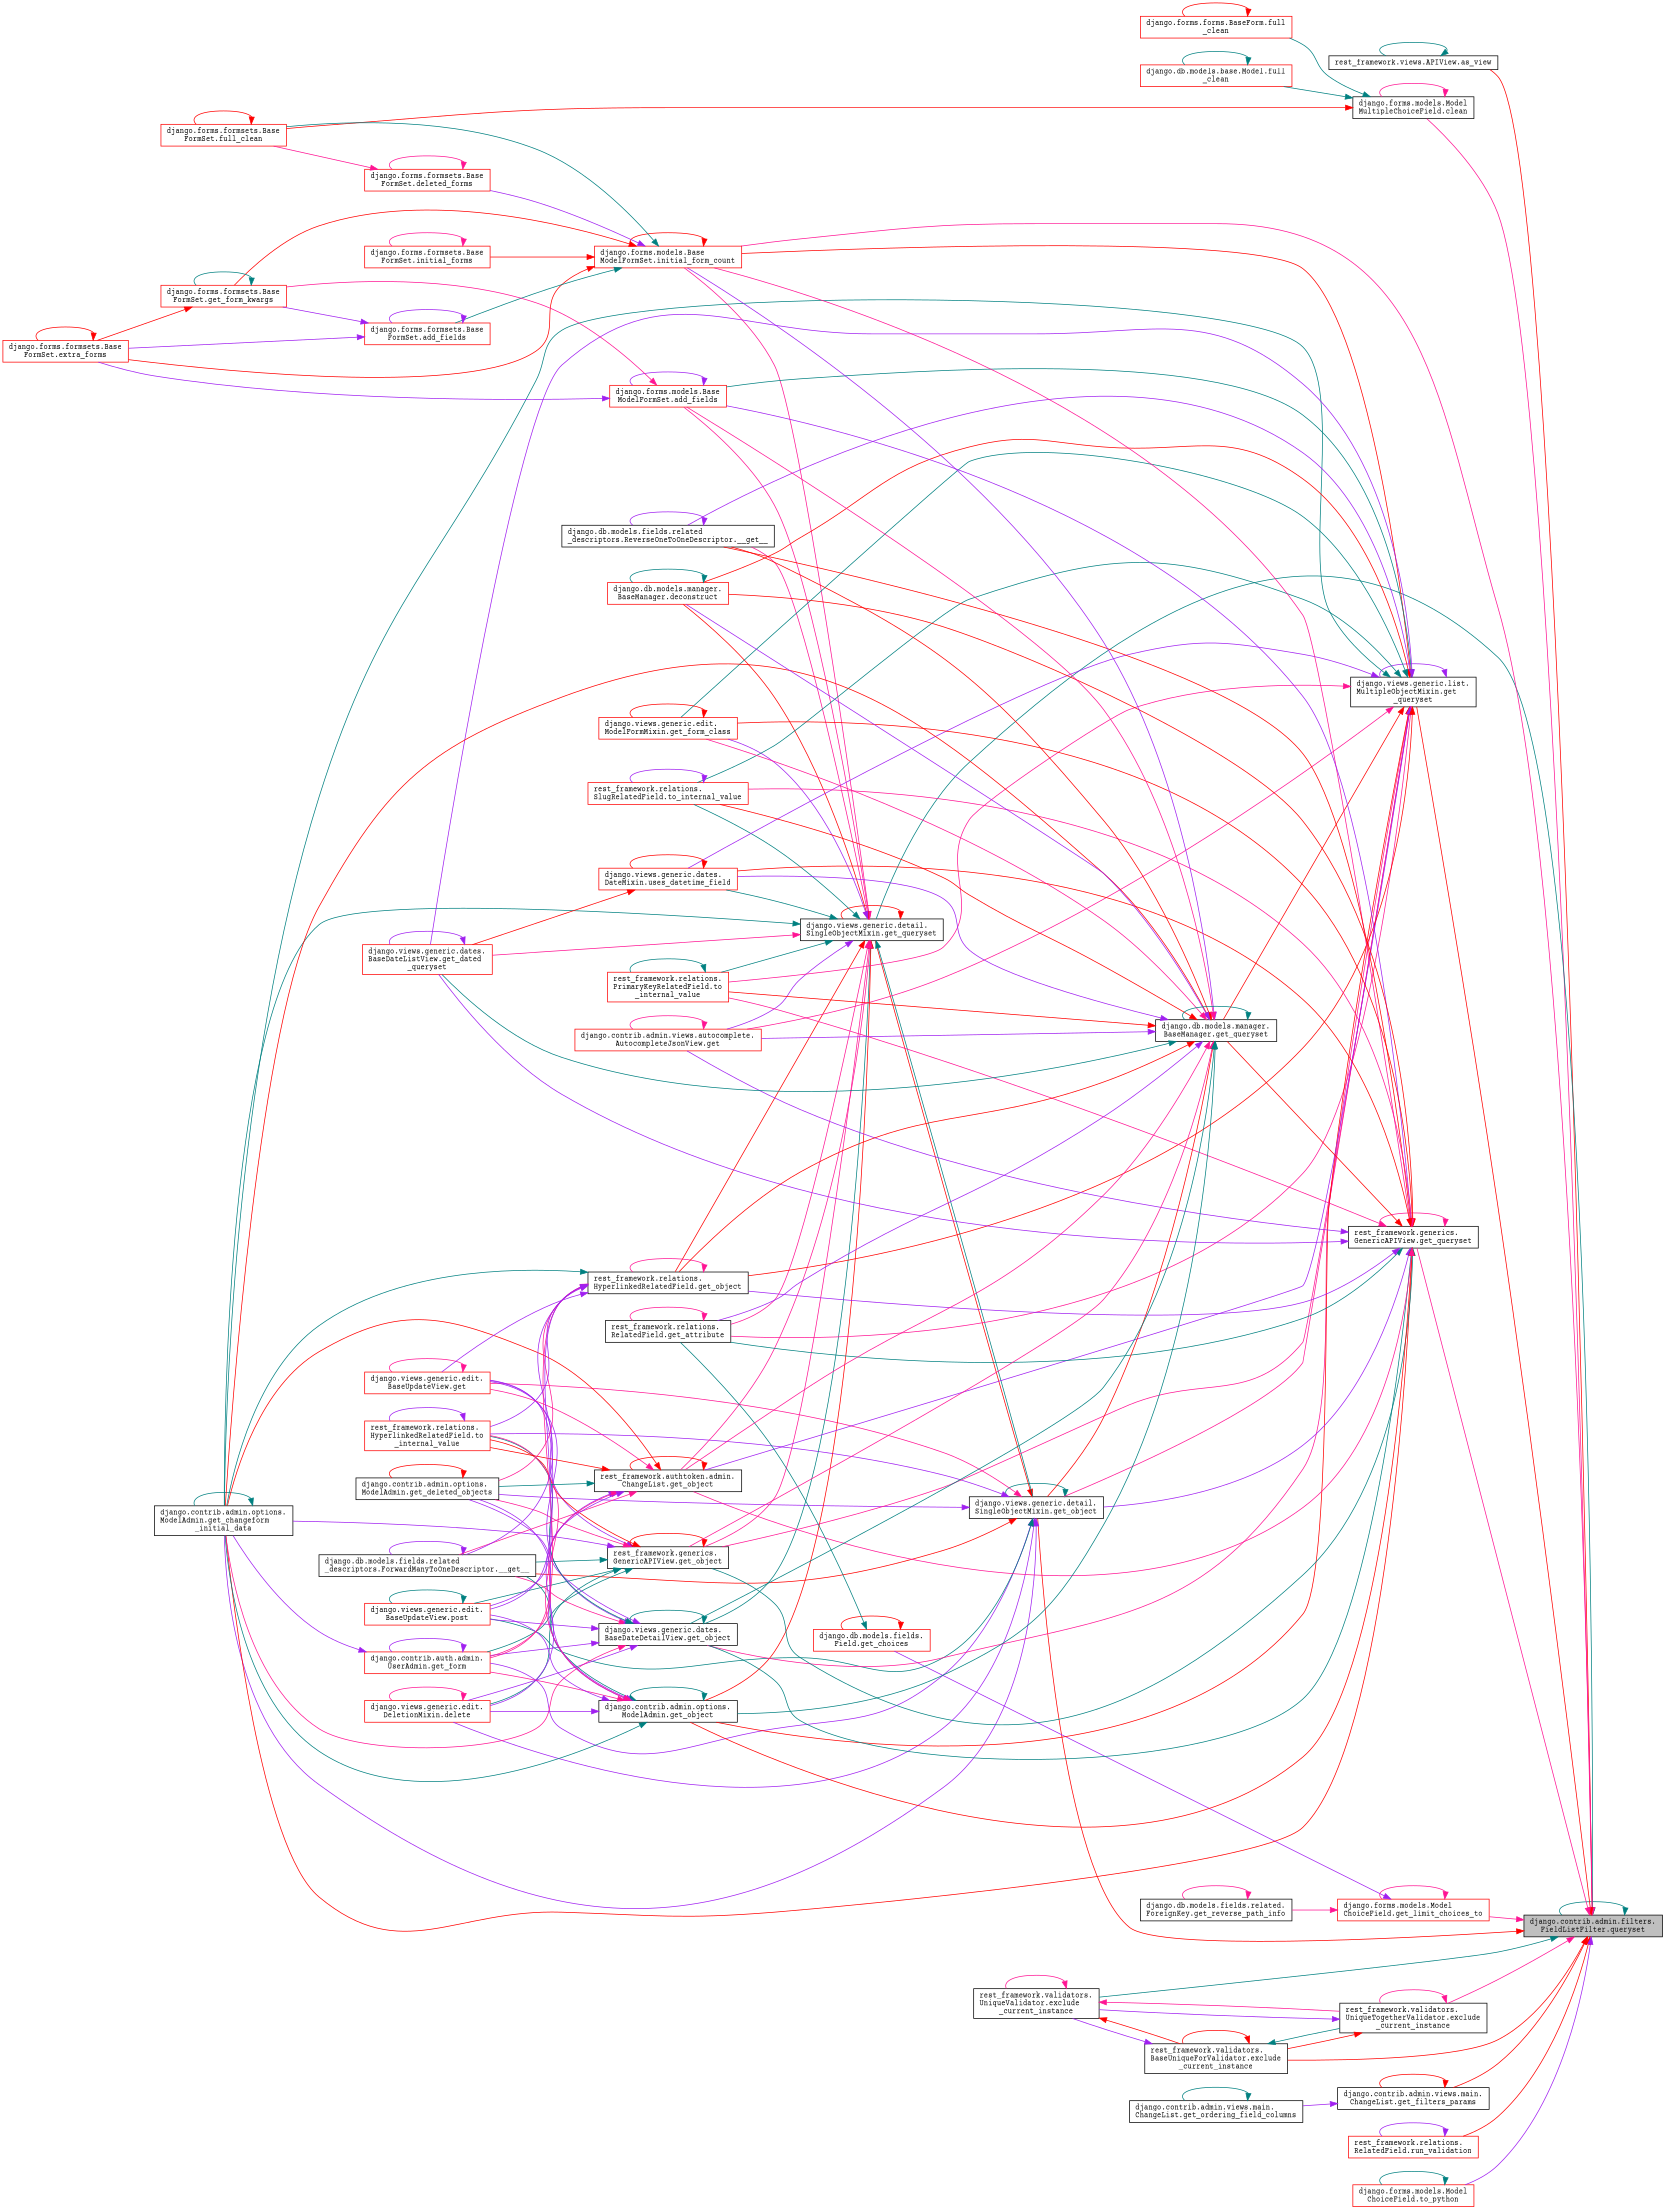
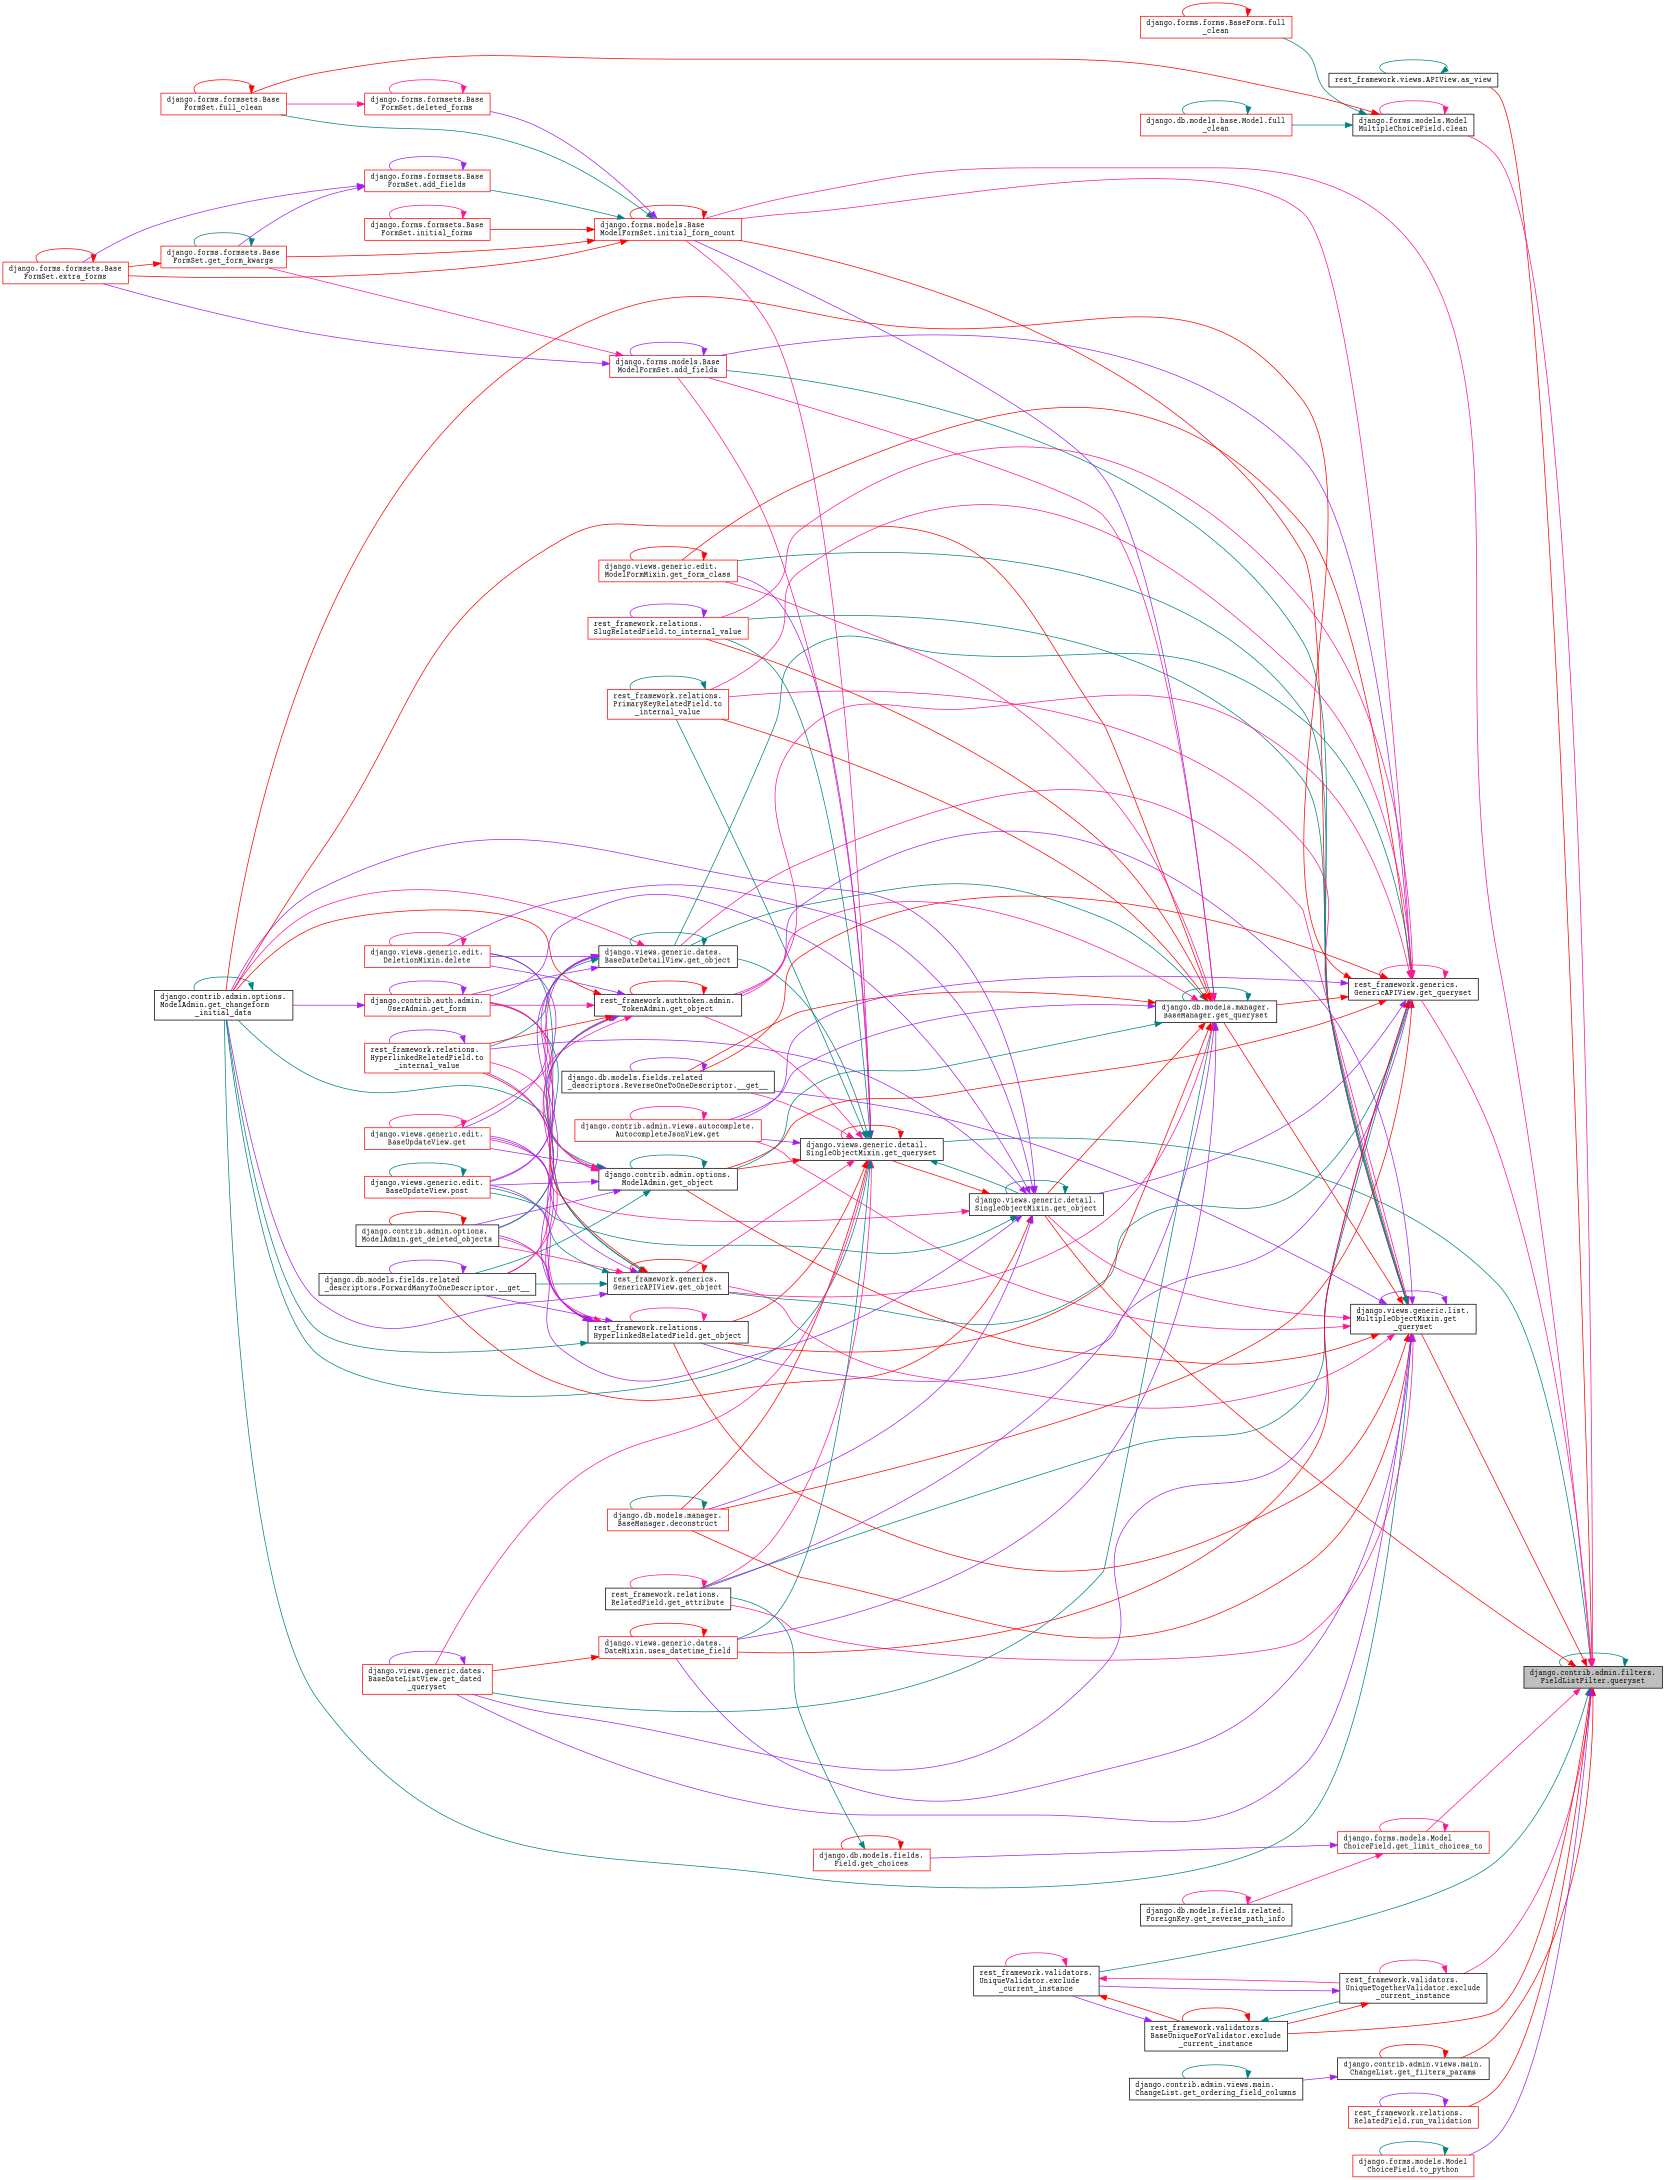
(969, 785) -> (912, 1411)
(668, 1481) -> (668, 1005)
